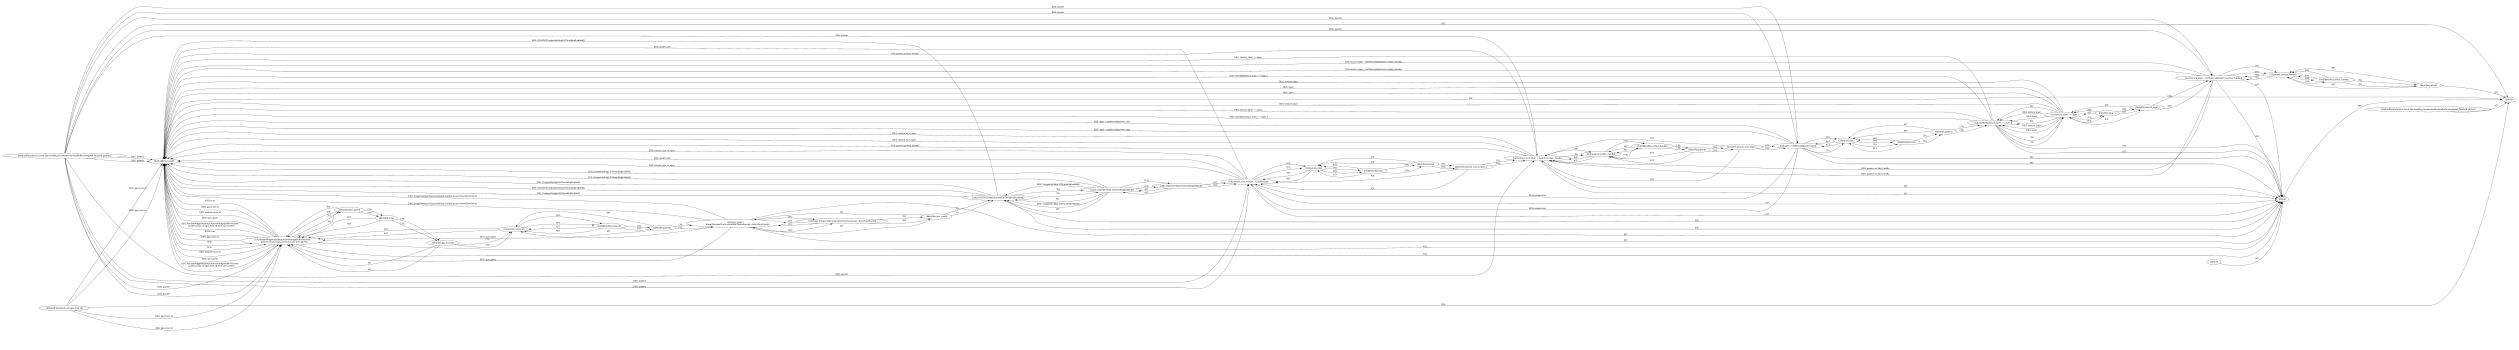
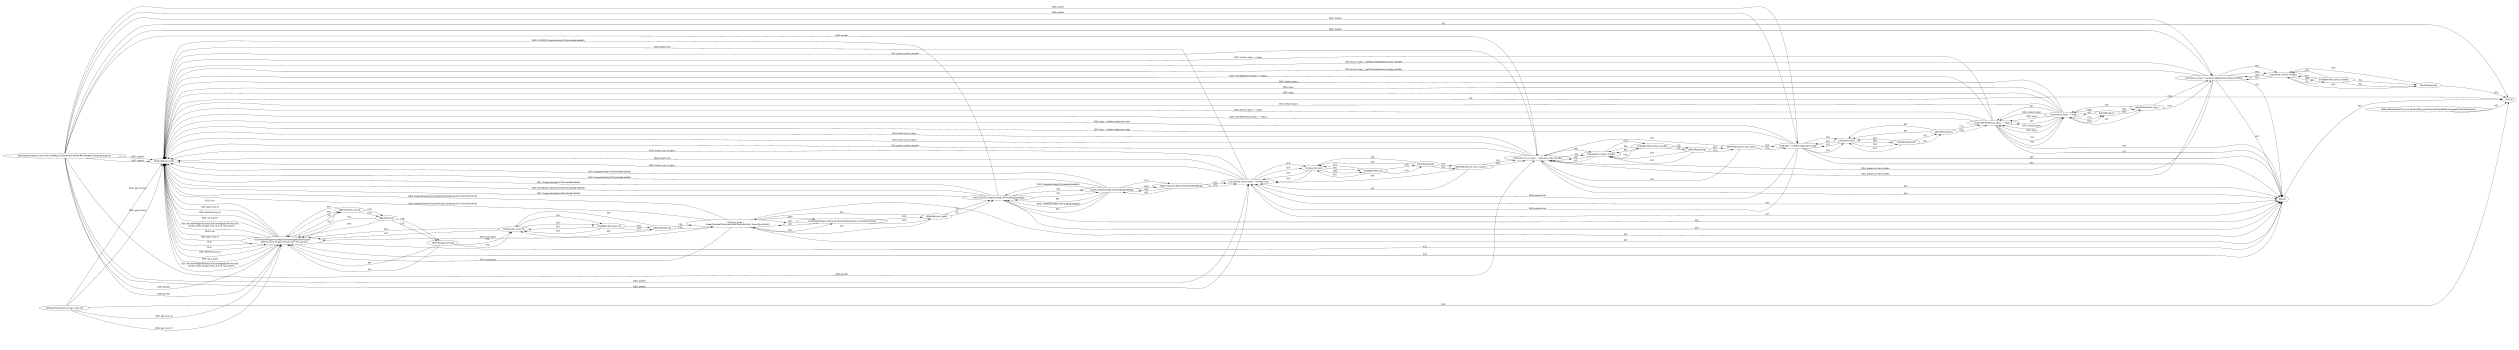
(2214, 262) -> none
